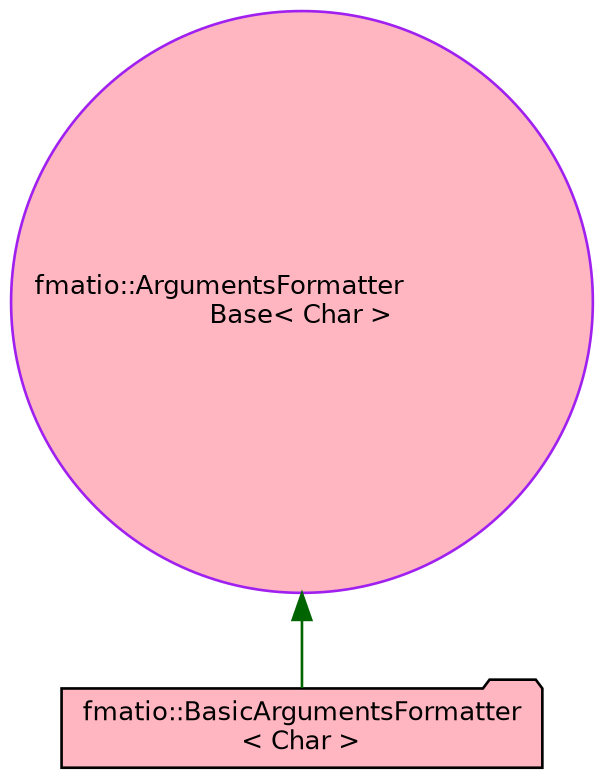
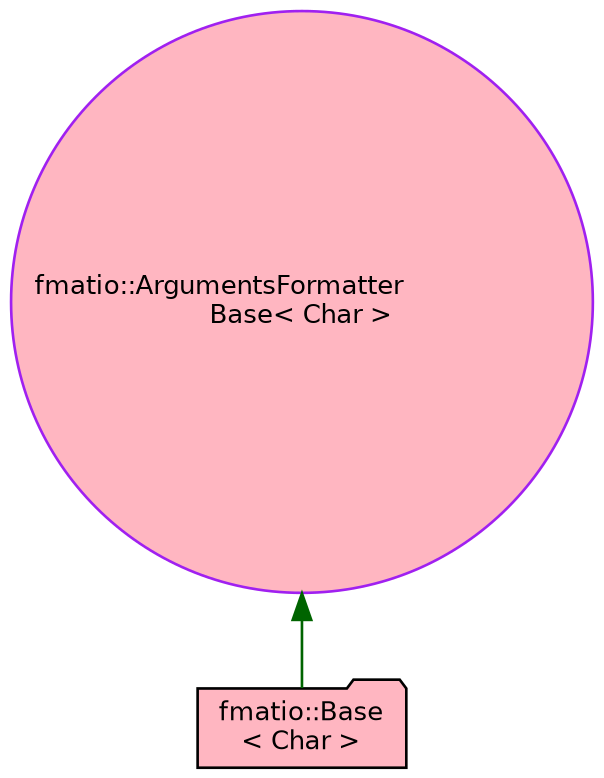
(302, 728) -> (302, 728)
